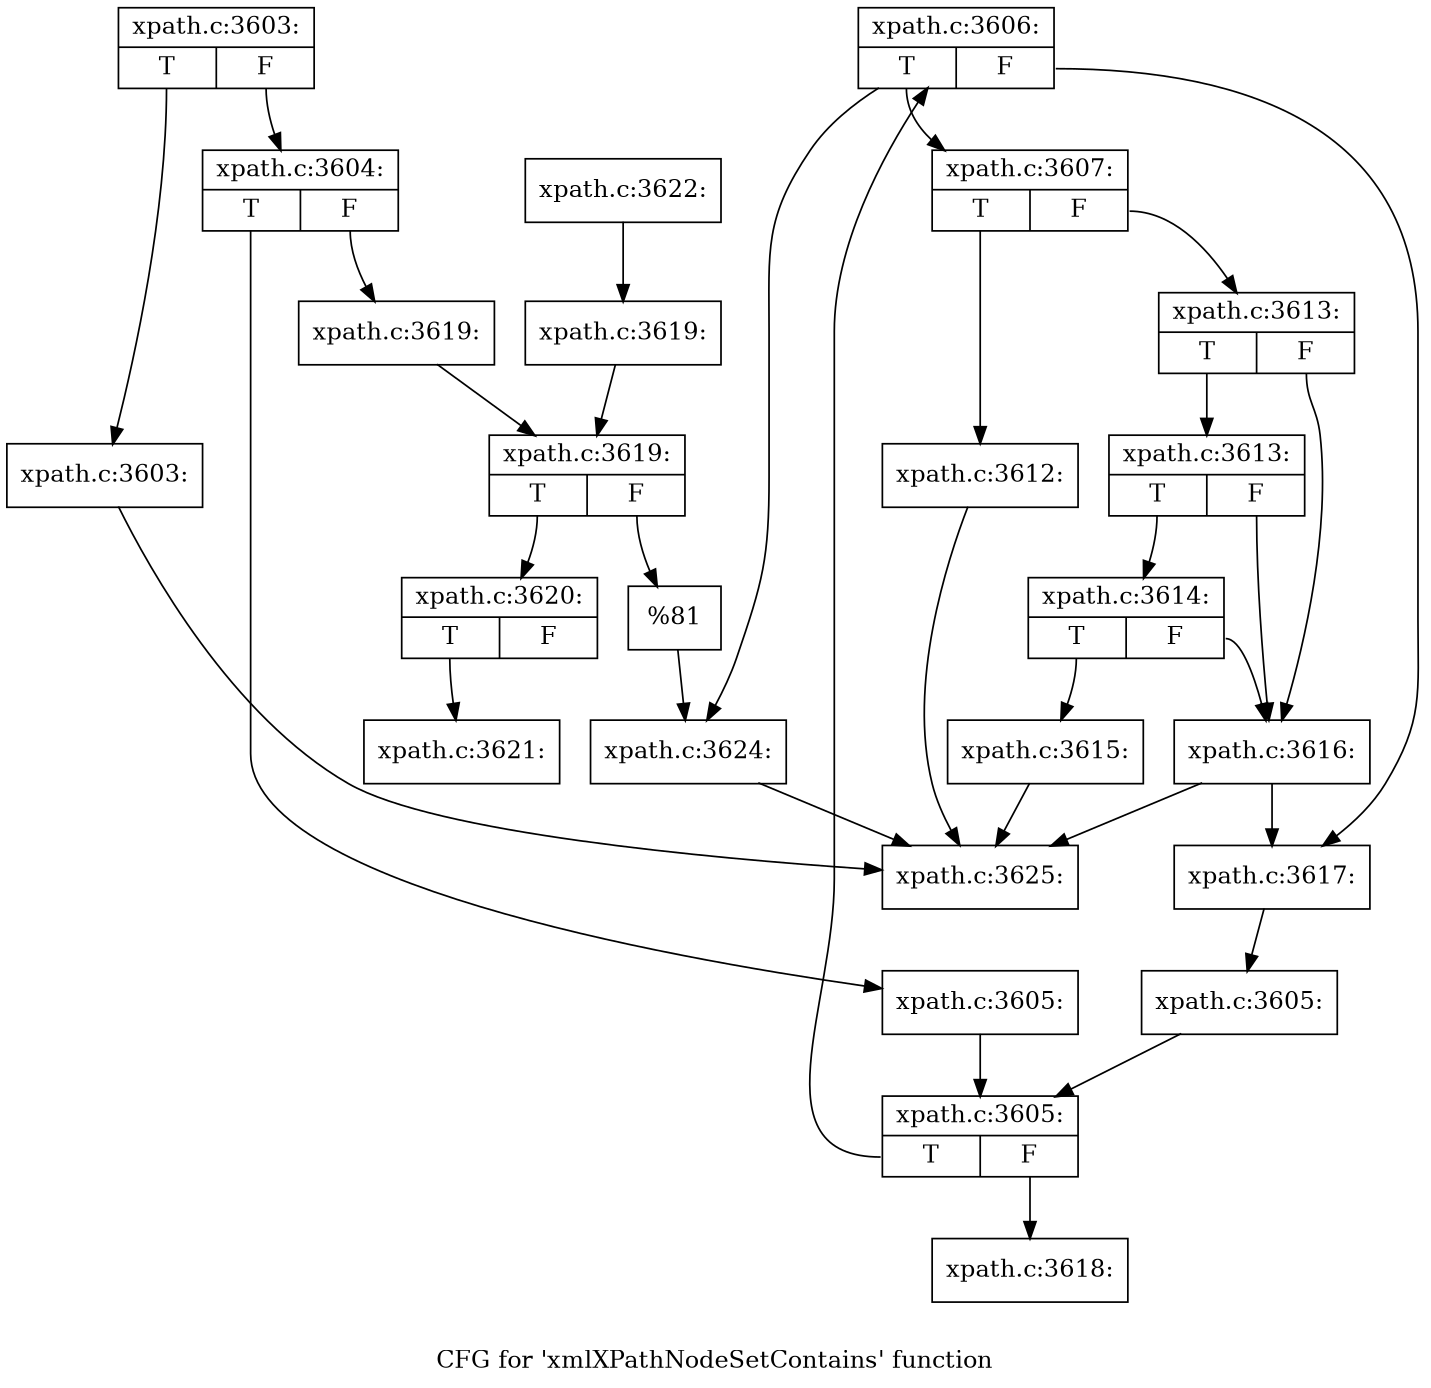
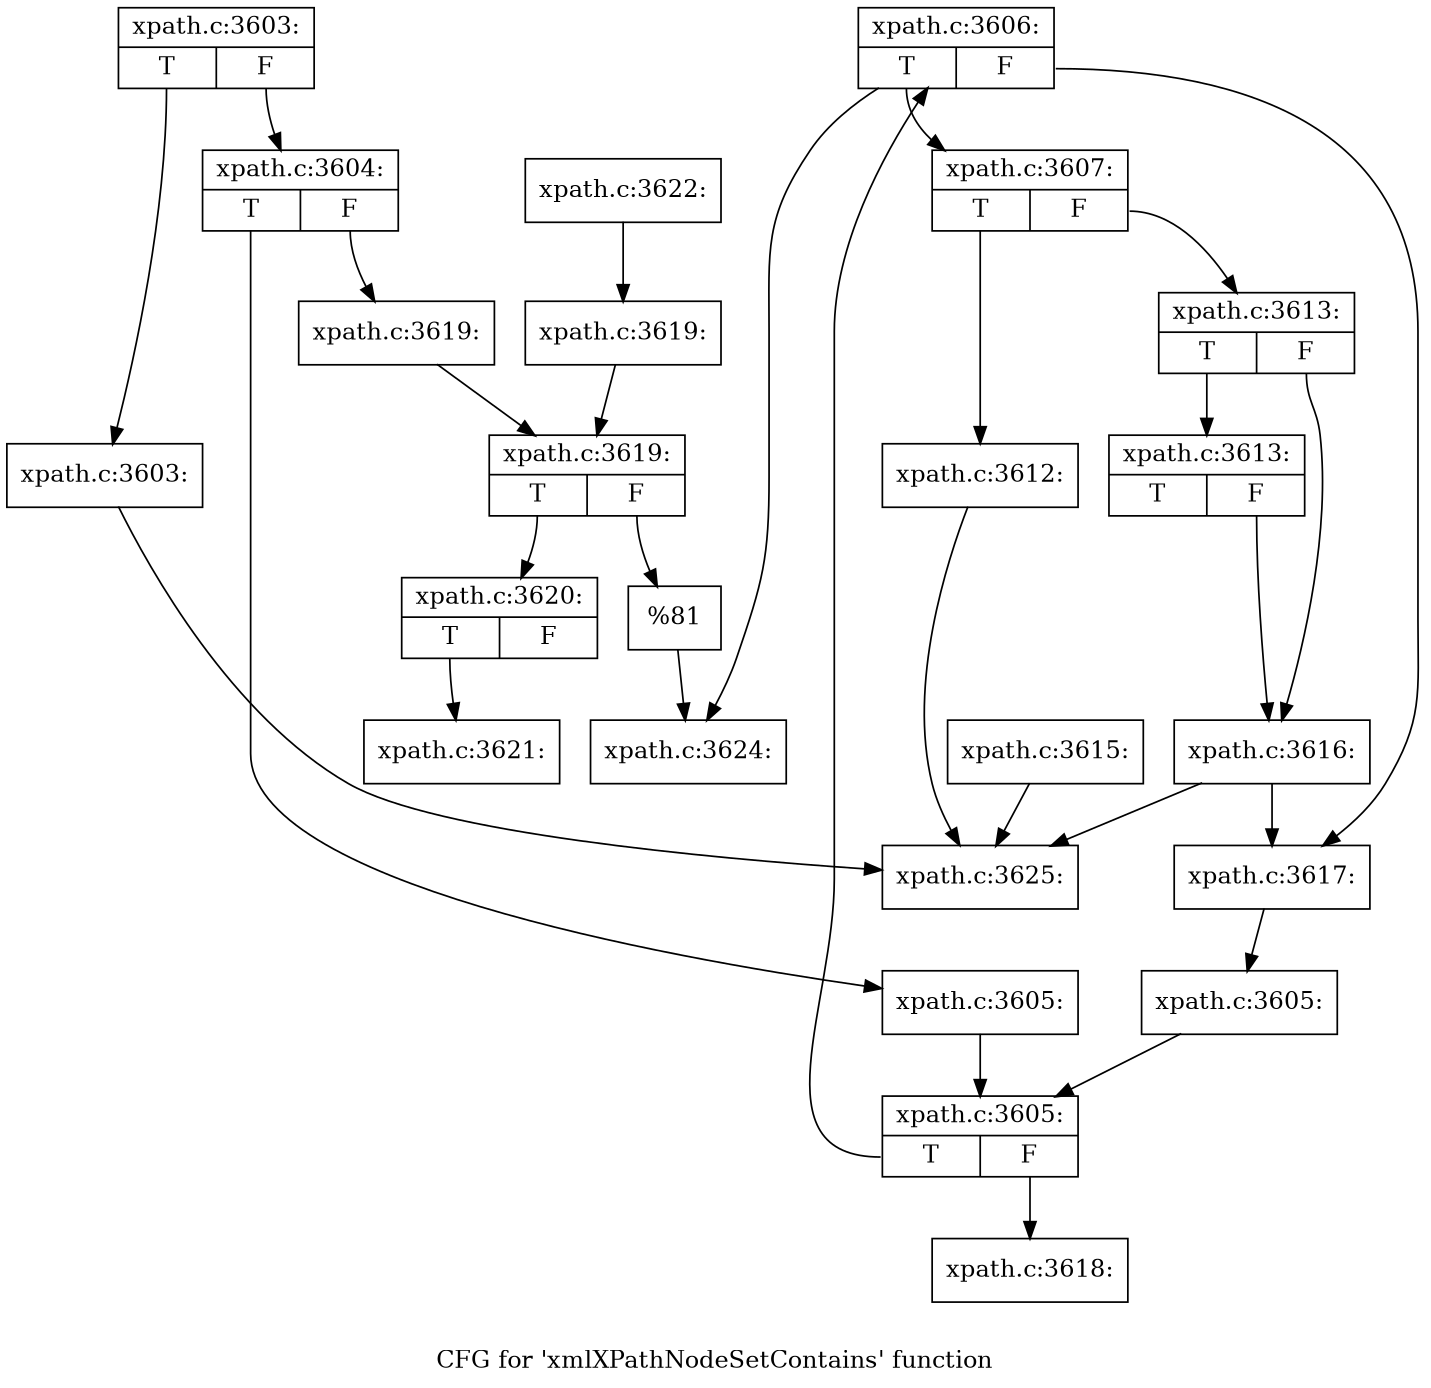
(1126, 618) -> none
(823, 810) -> none
